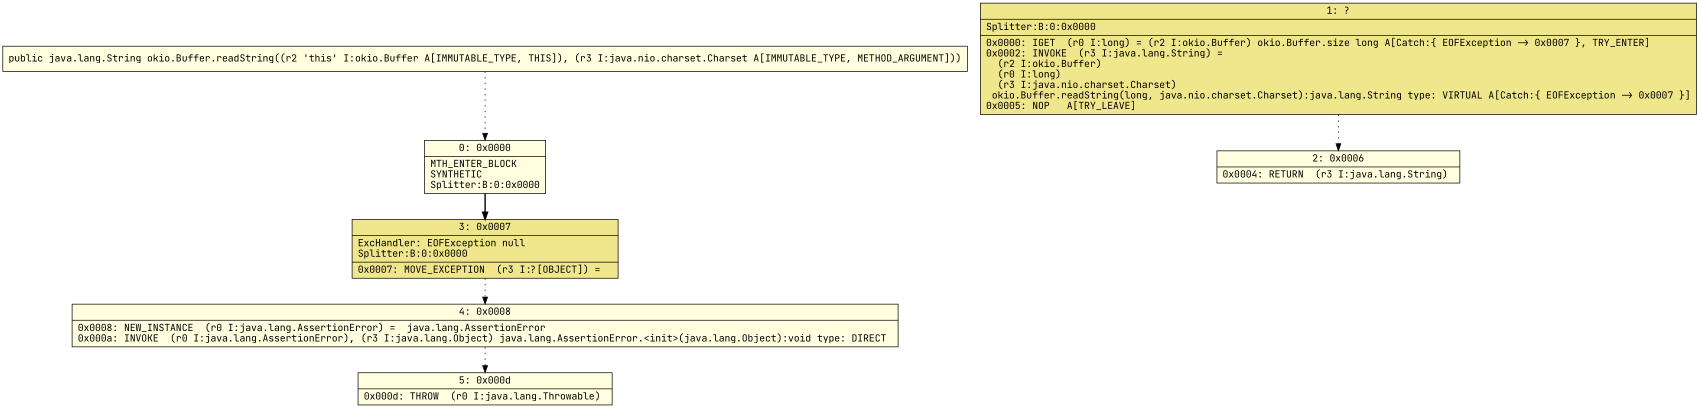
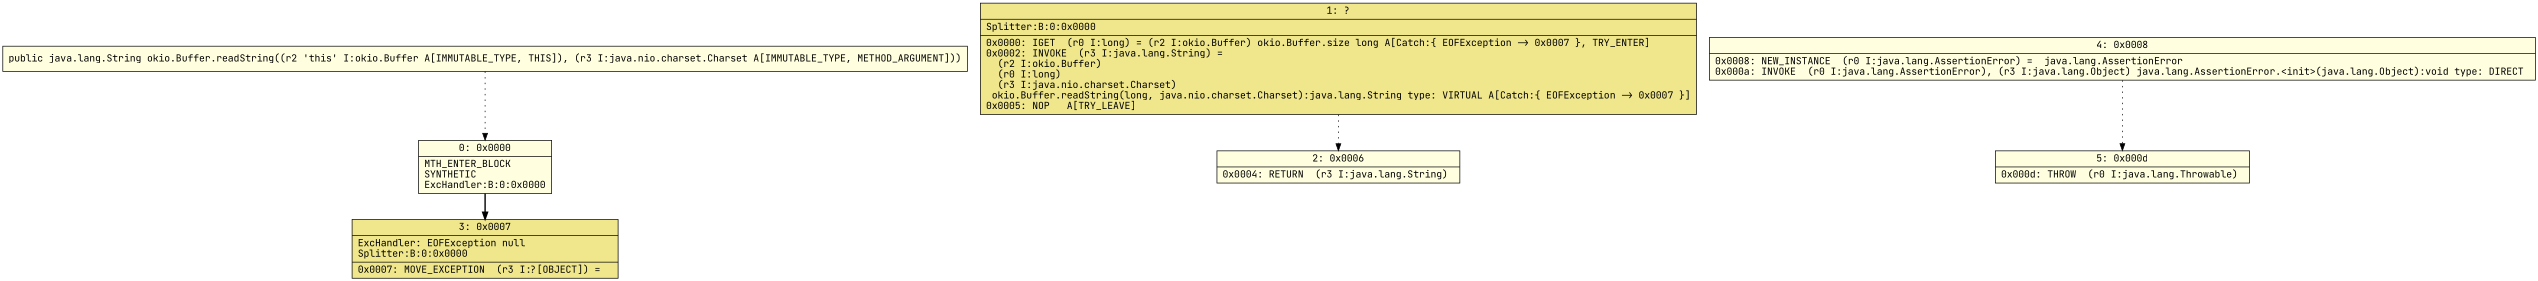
(485, 185) -> (485, 185)
(485, 288) -> none
